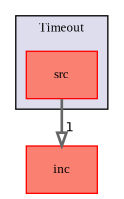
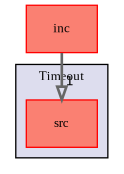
(62, 118) -> (62, 72)
